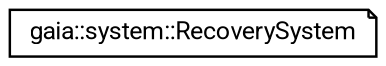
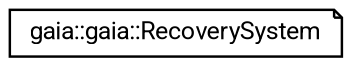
(193, 33) -> (176, 33)
